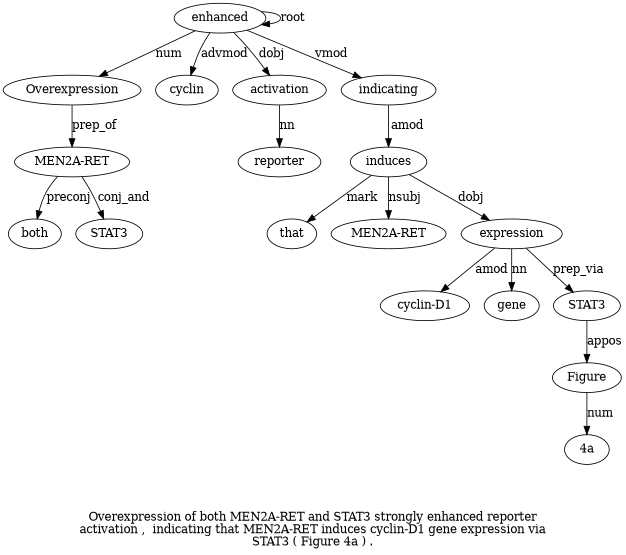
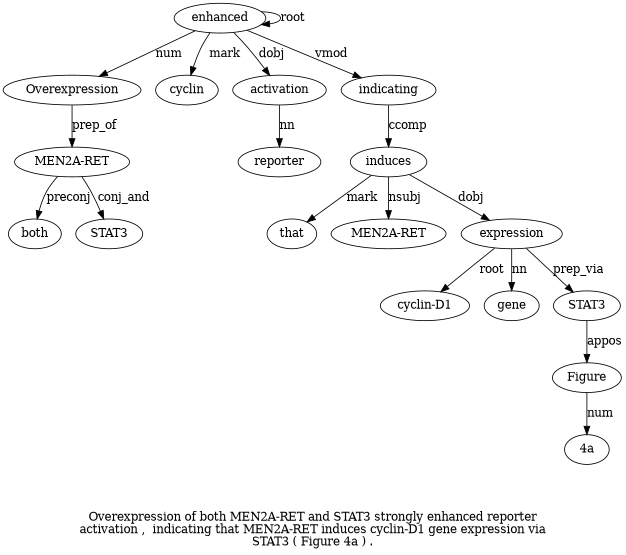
(225, 54) -> (225, 54)
(408, 126) -> (408, 126)
(492, 270) -> (492, 270)
